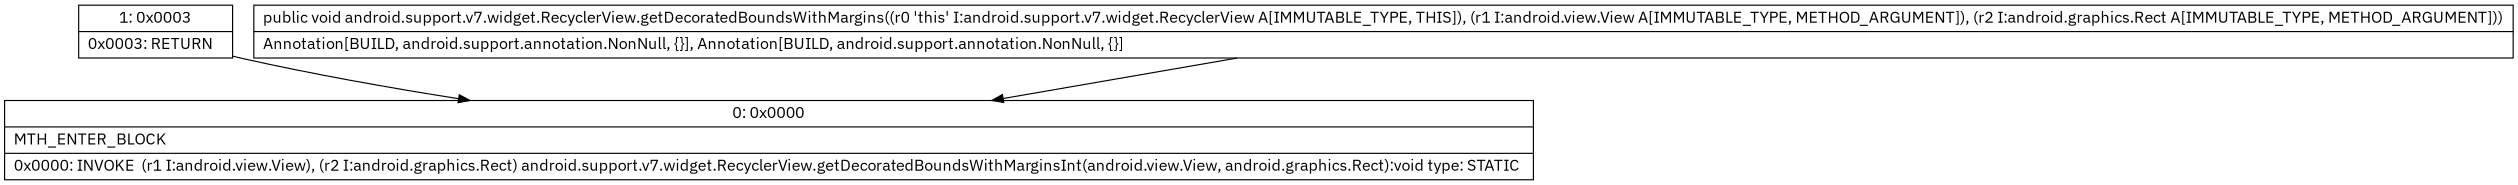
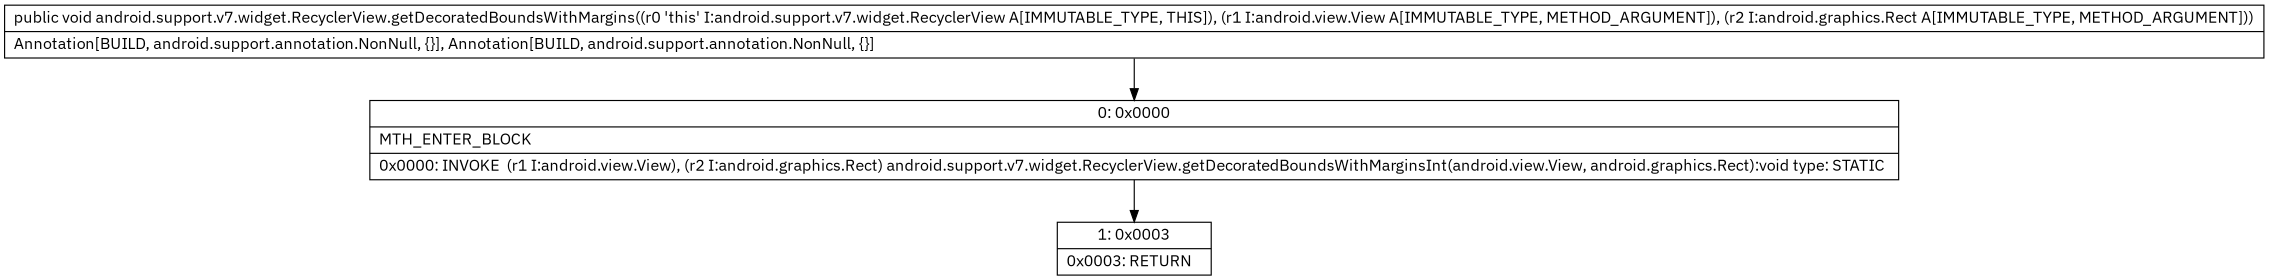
(345, 79) -> (1134, 195)
